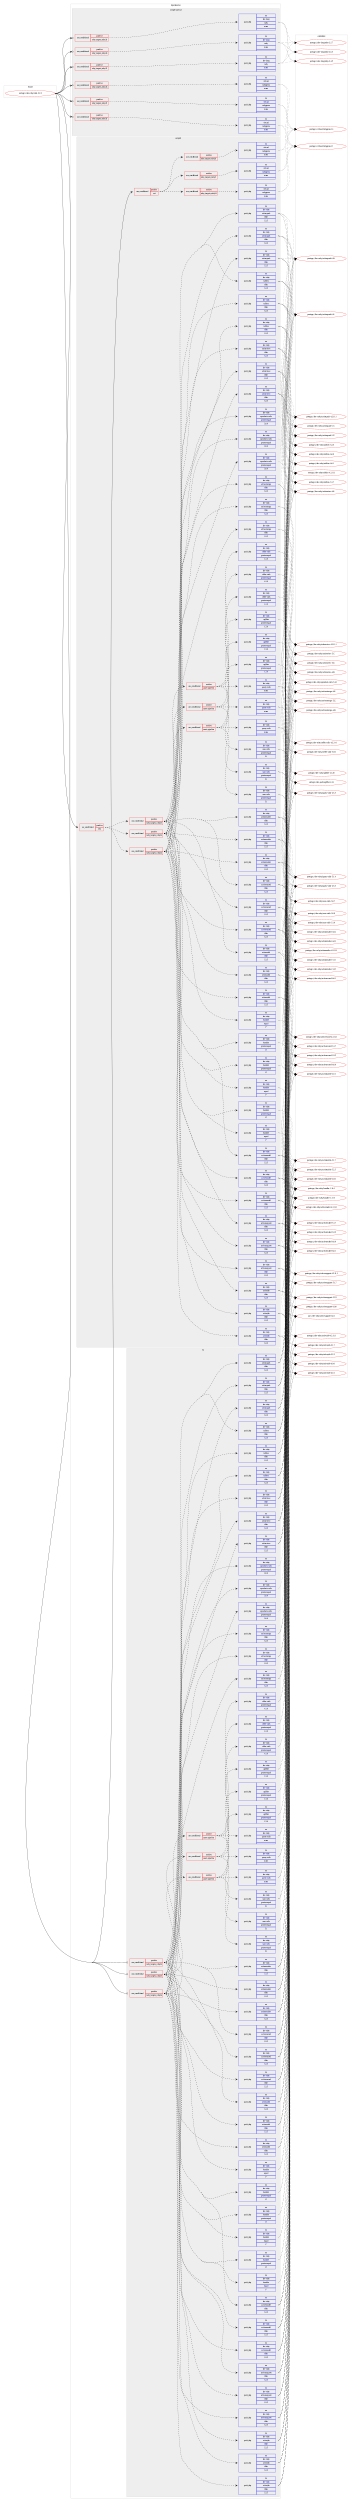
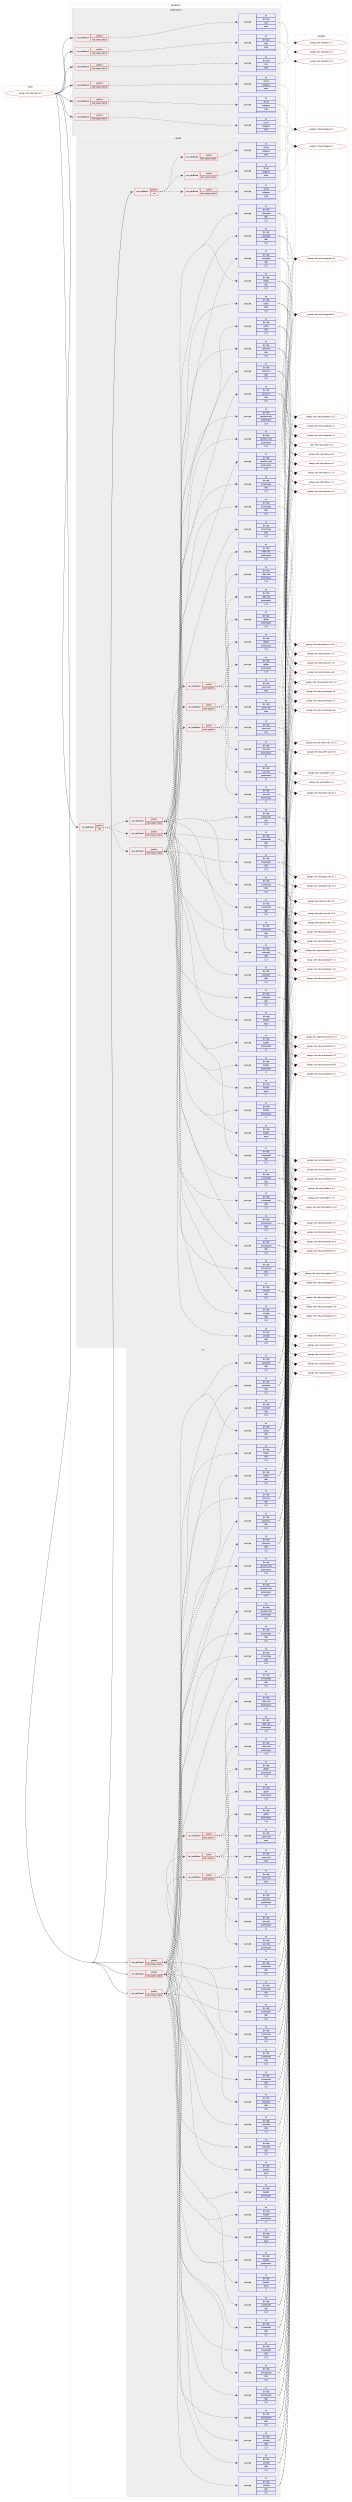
(321, 445) -> (321, 445)
(321, 1316) -> (321, 1316)
